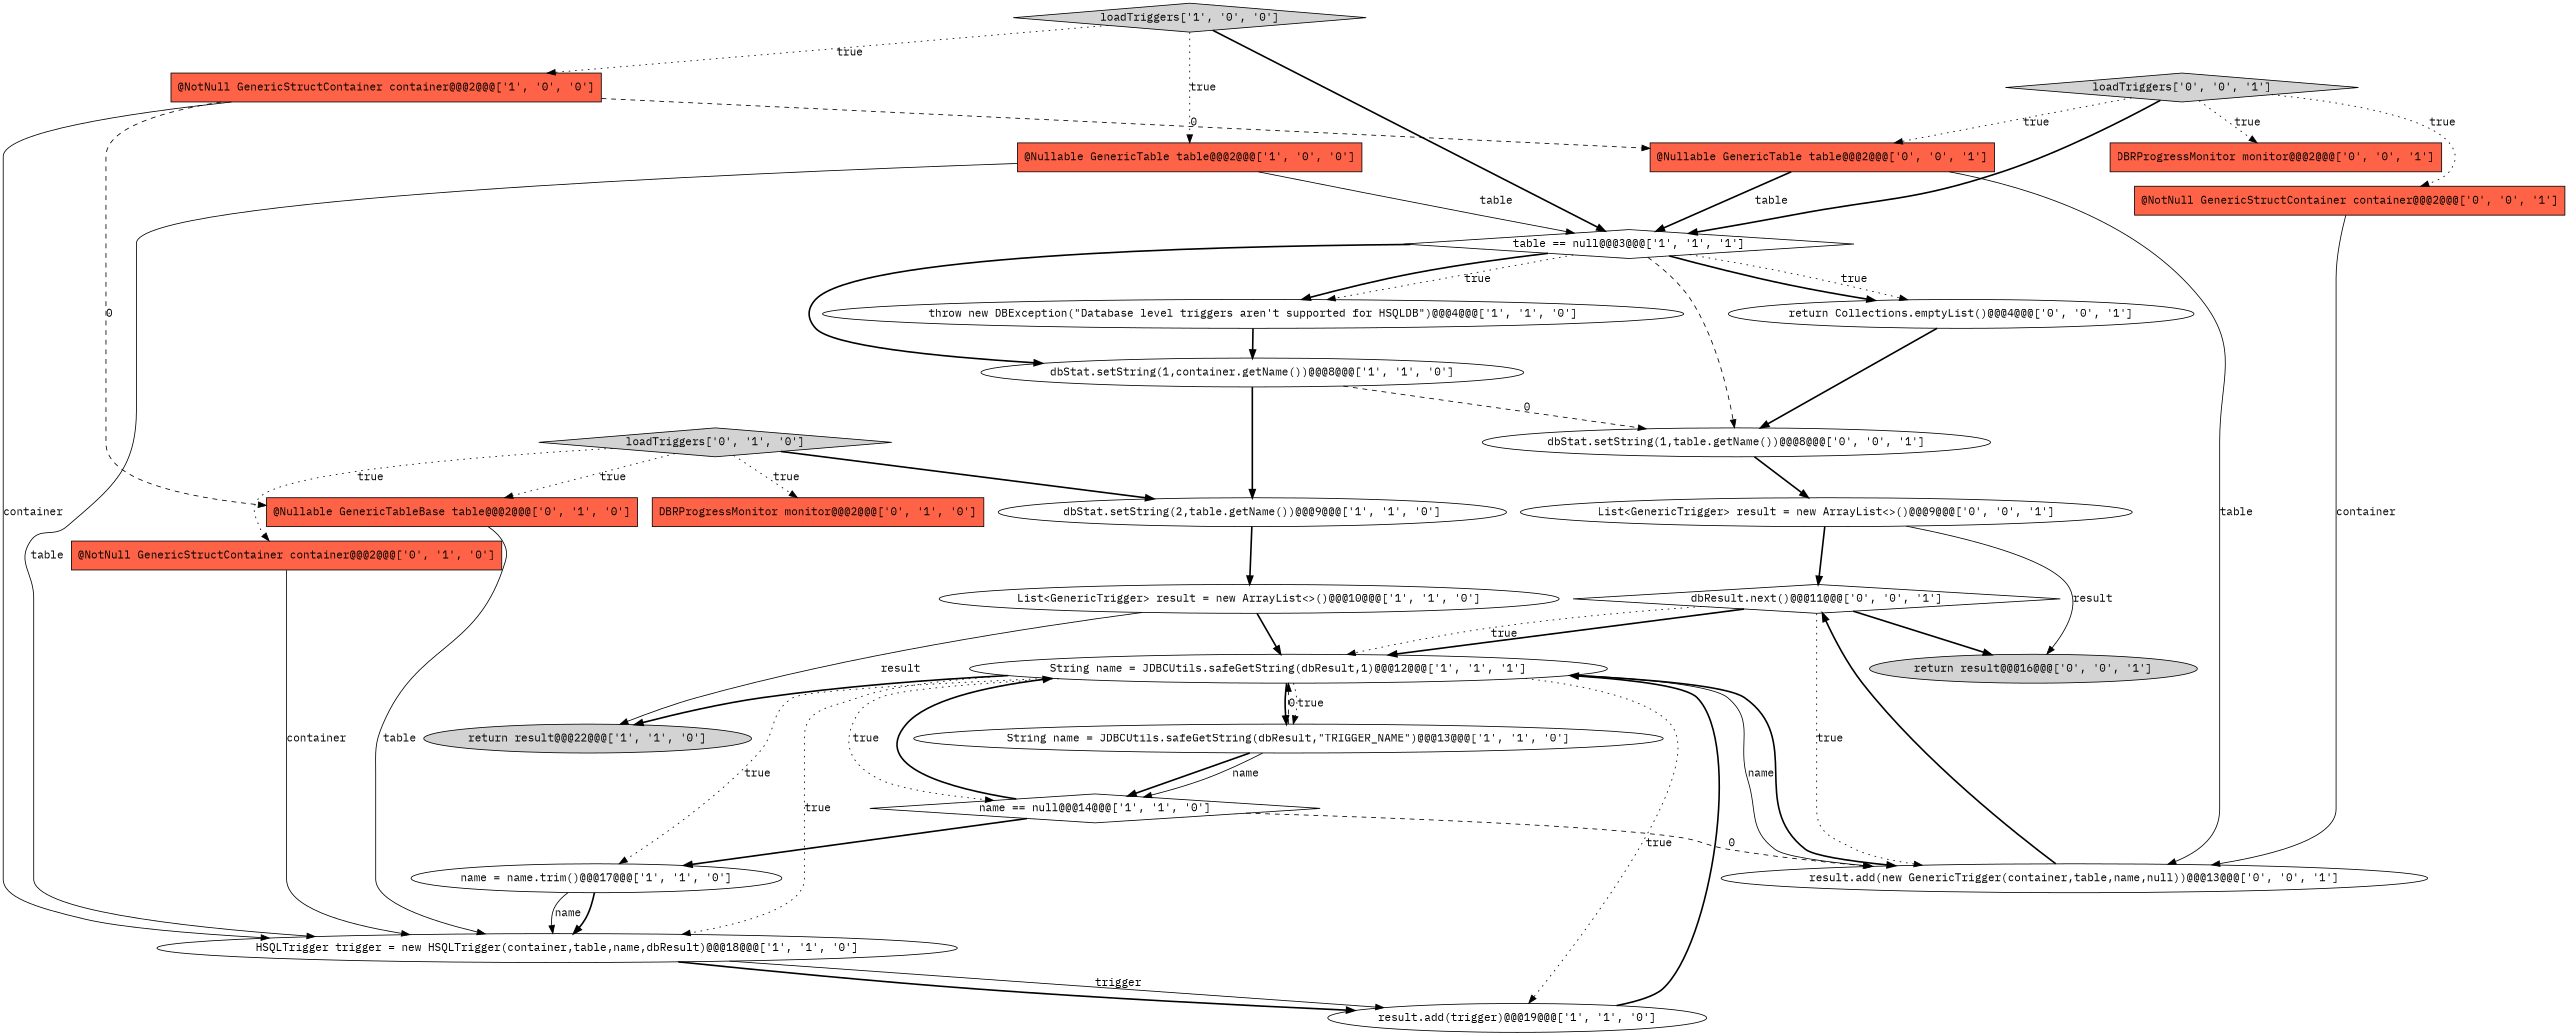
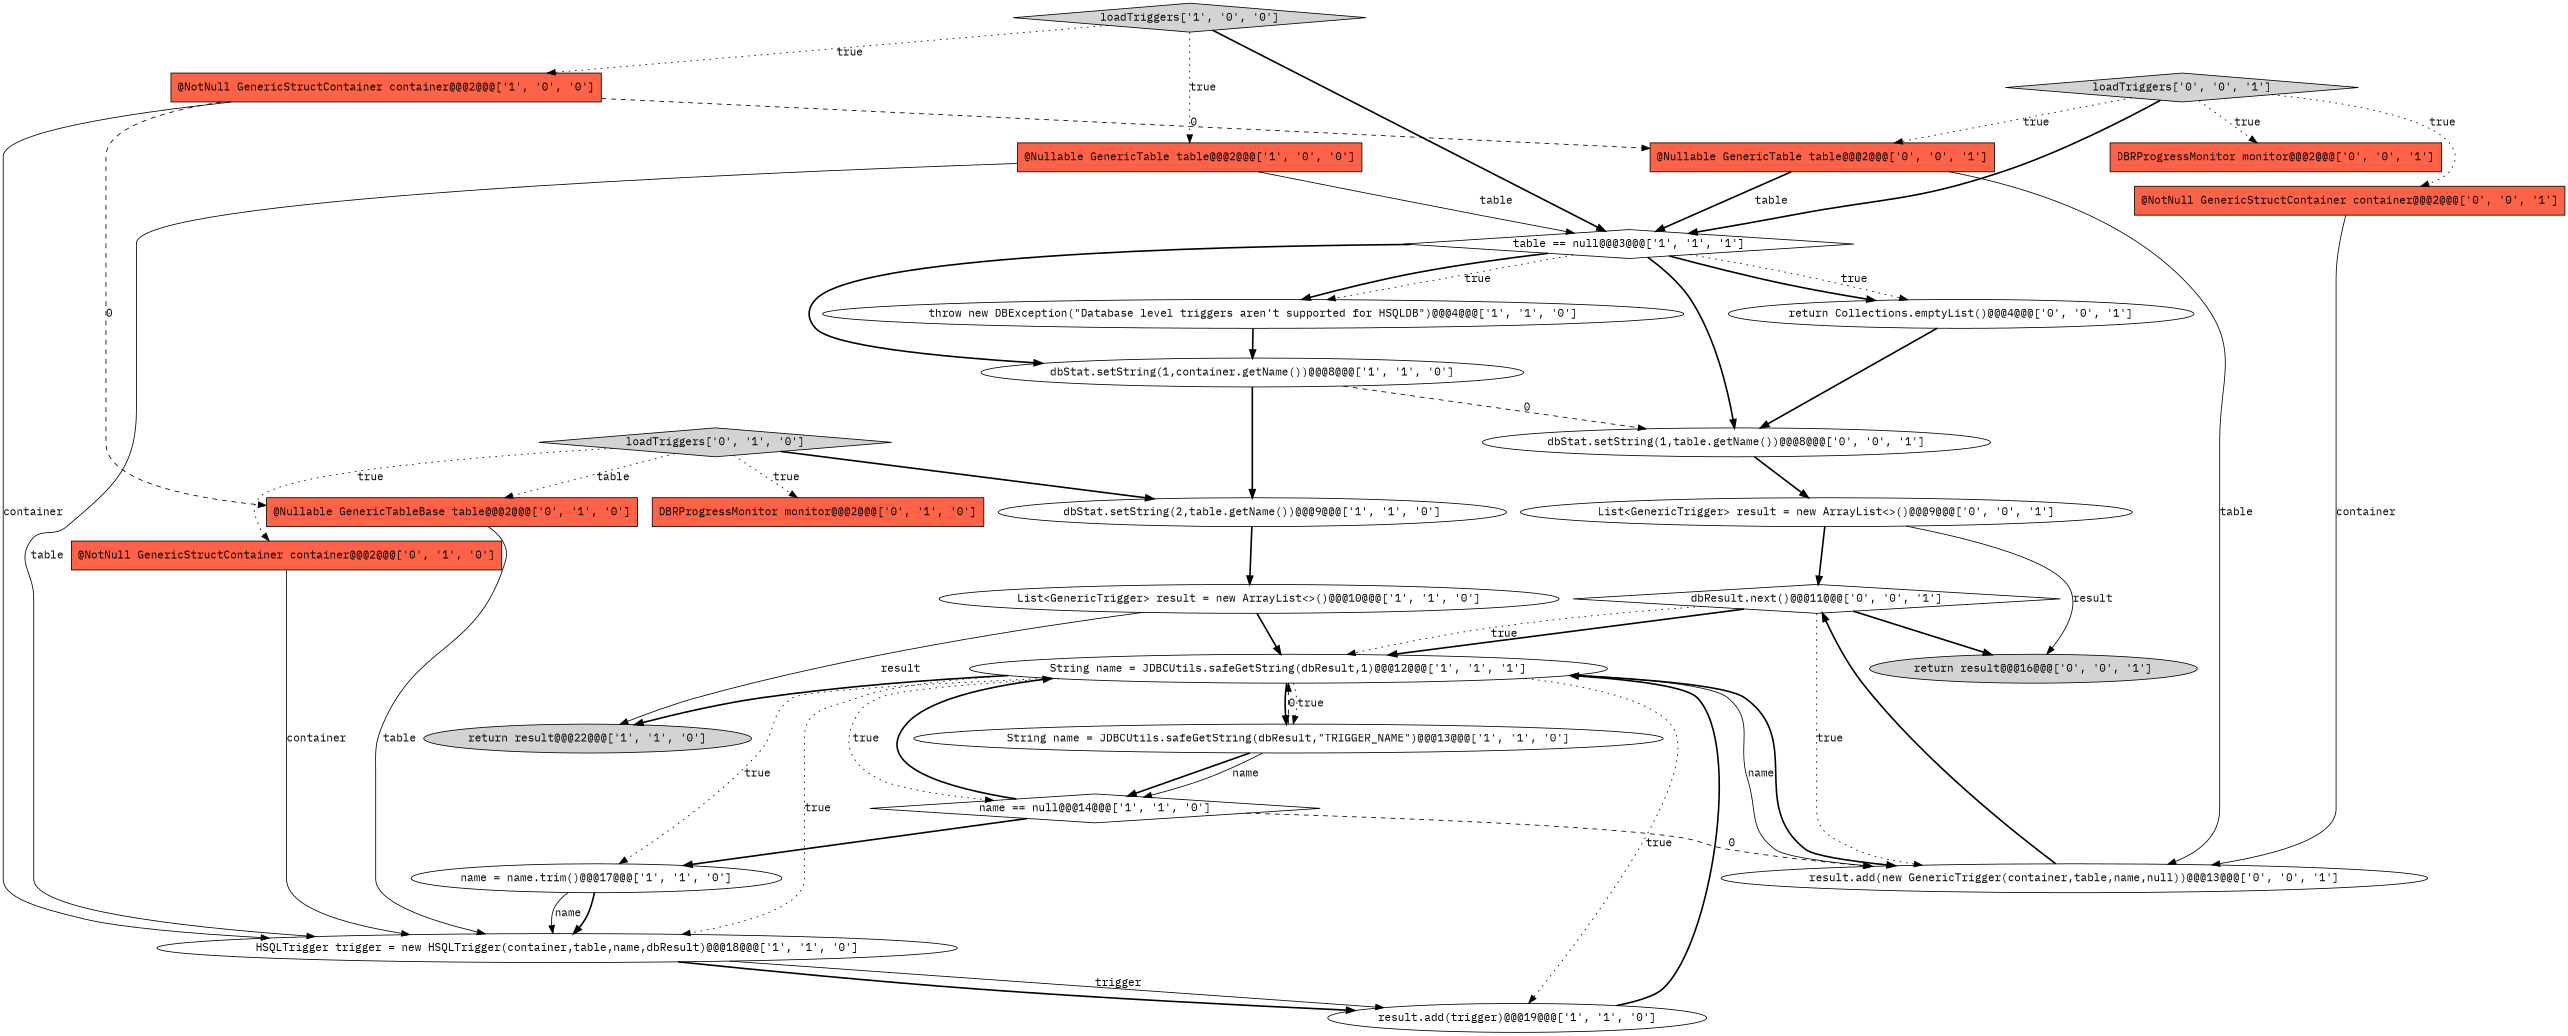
(1707, 329) -> (1707, 329)
(613, 477) -> (613, 477)
